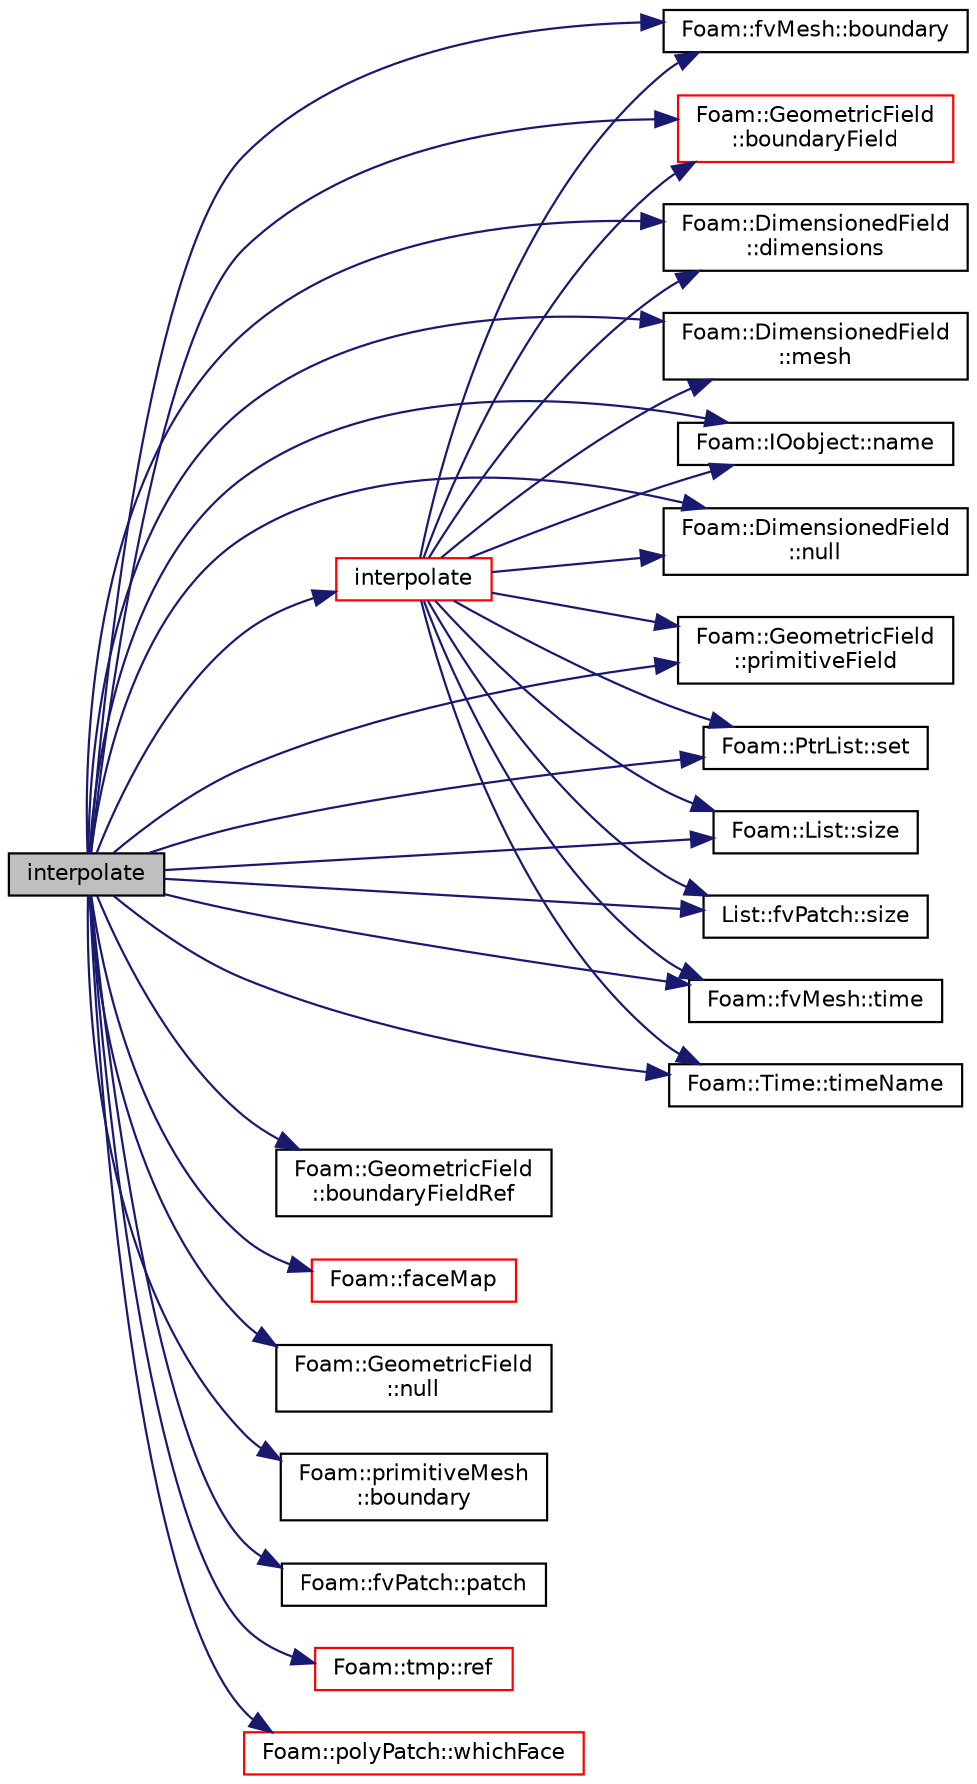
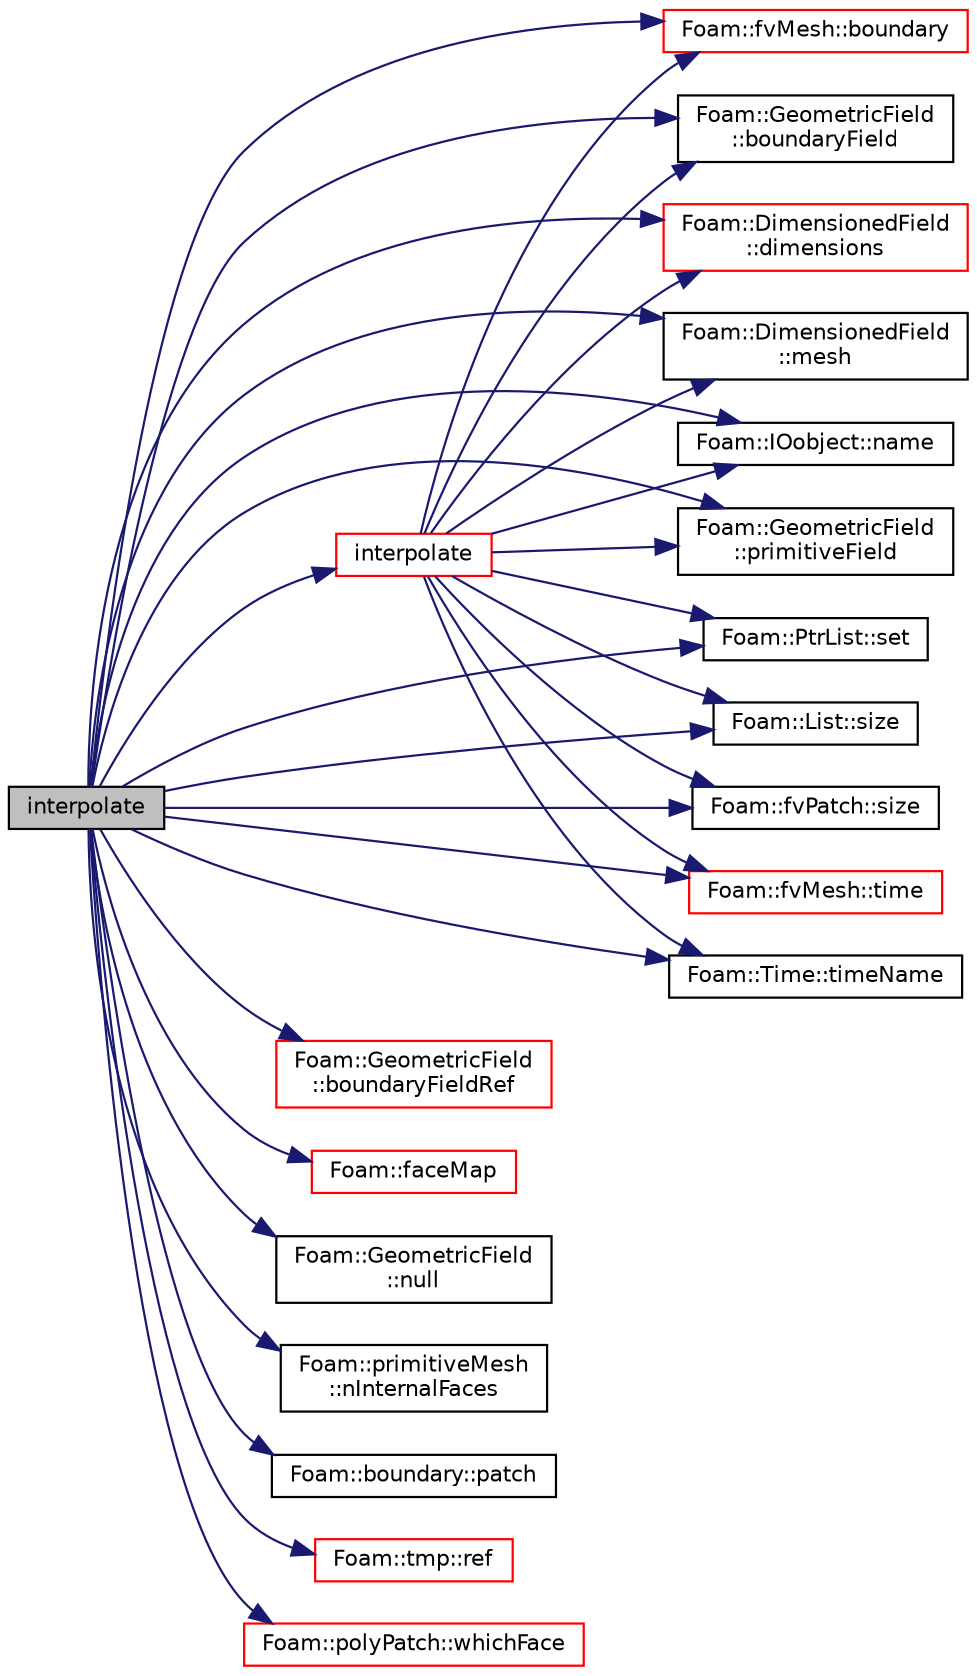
(816, 31) -> (816, 31)
(816, 129) -> (816, 129)
(816, 237) -> (816, 237)
(816, 542) -> none
(816, 917) -> (816, 808)
(816, 1001) -> (816, 892)
(414, 1183) -> (414, 1074)
(414, 1487) -> (414, 1378)
(414, 1585) -> (414, 1476)
